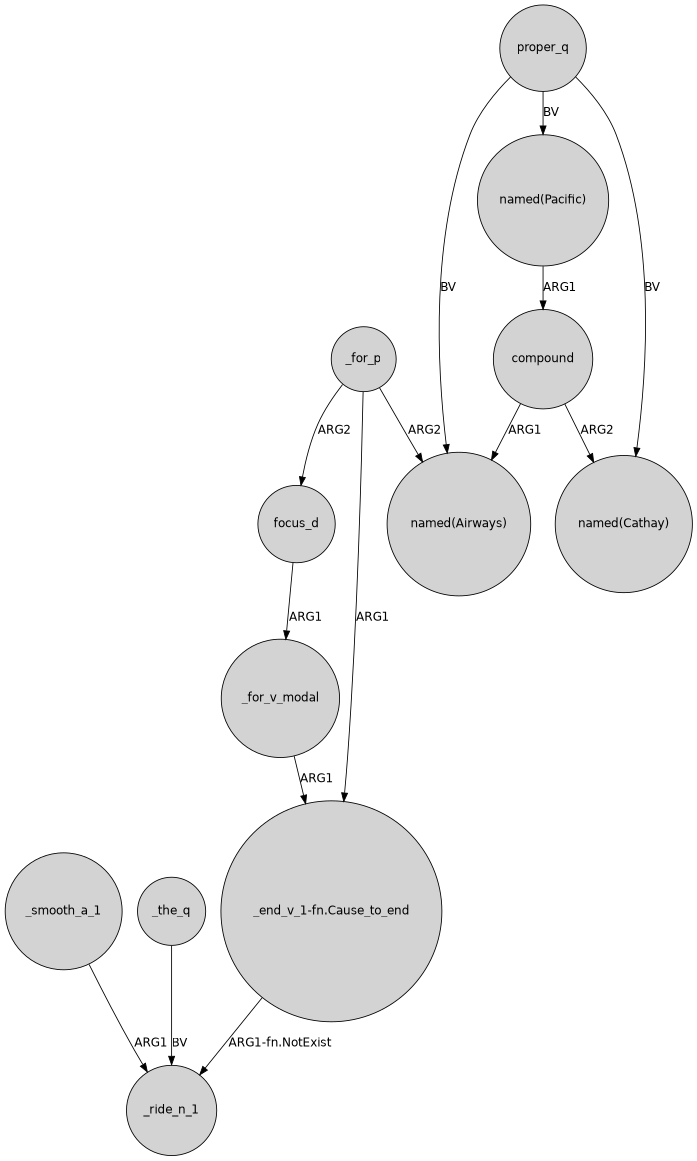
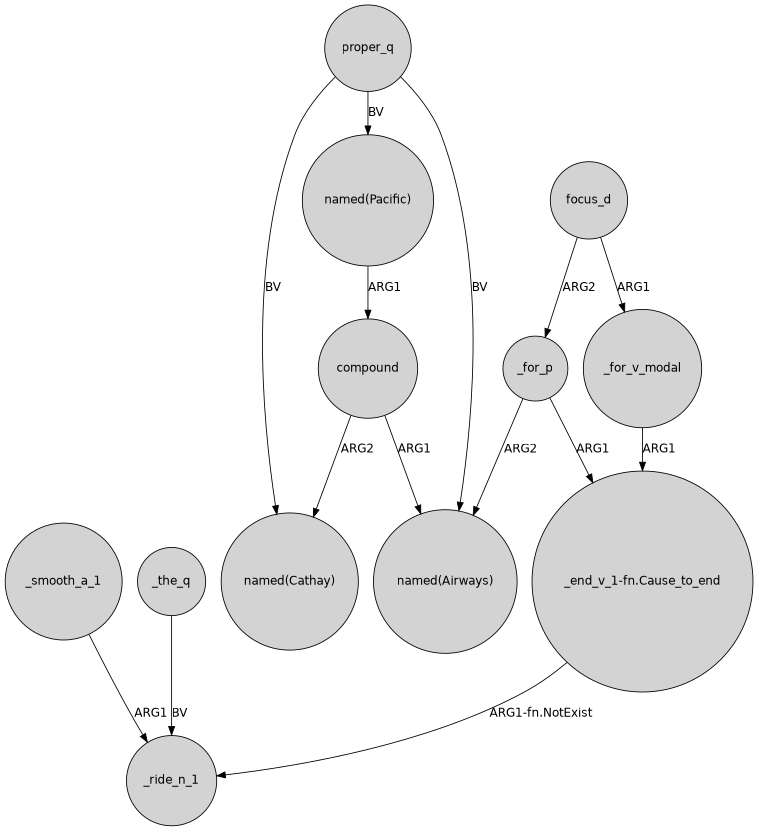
(316, 428) -> (563, 283)
